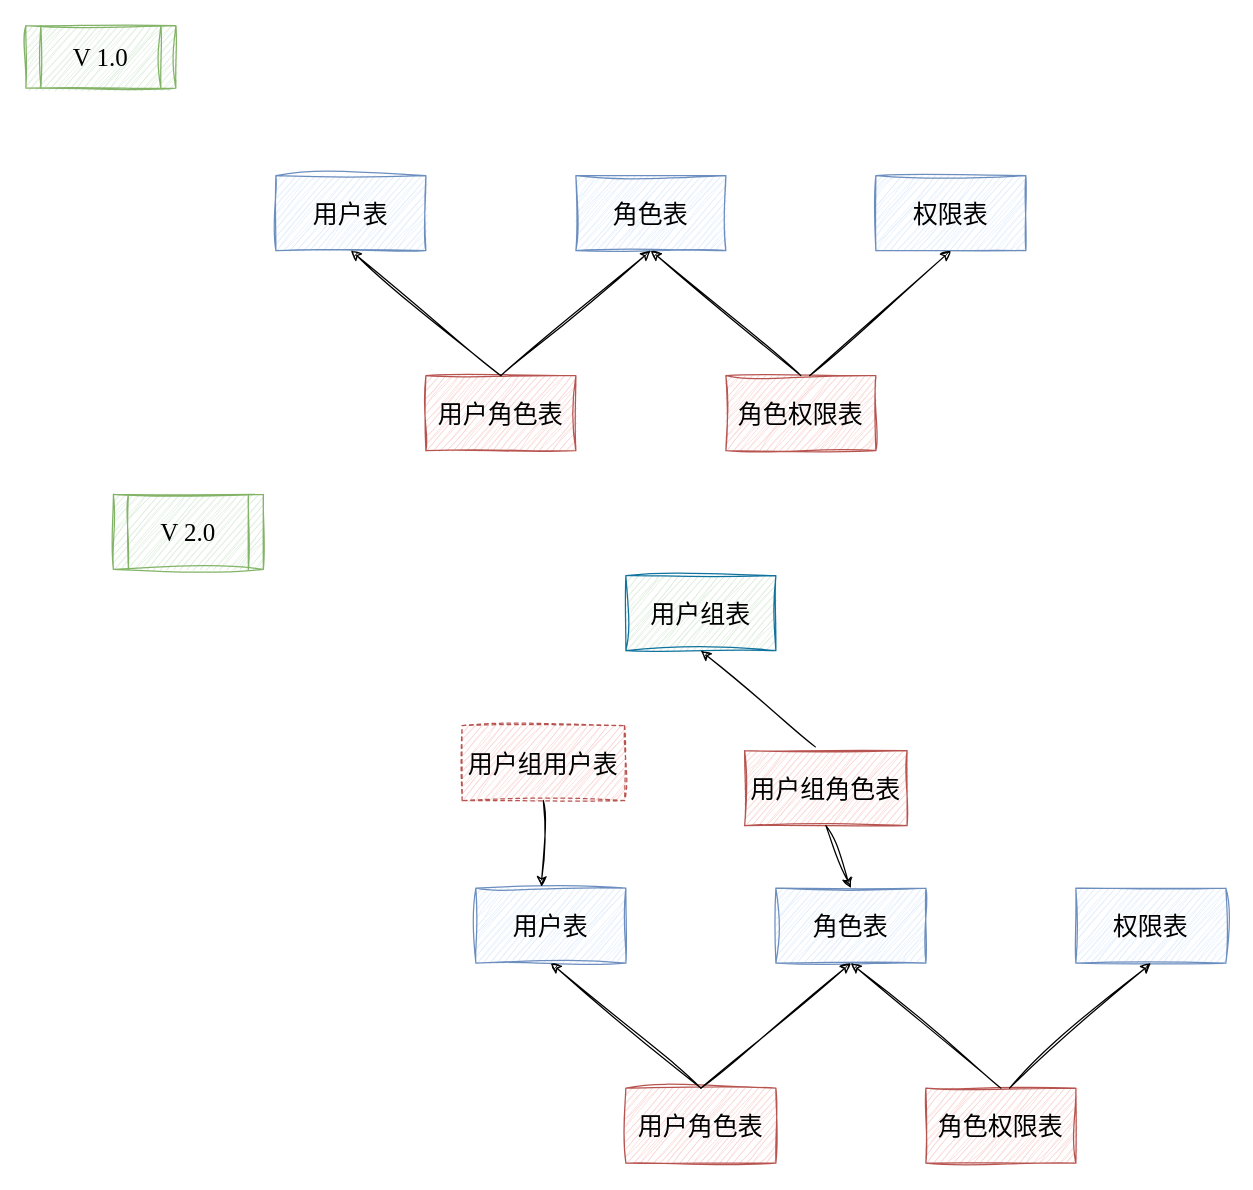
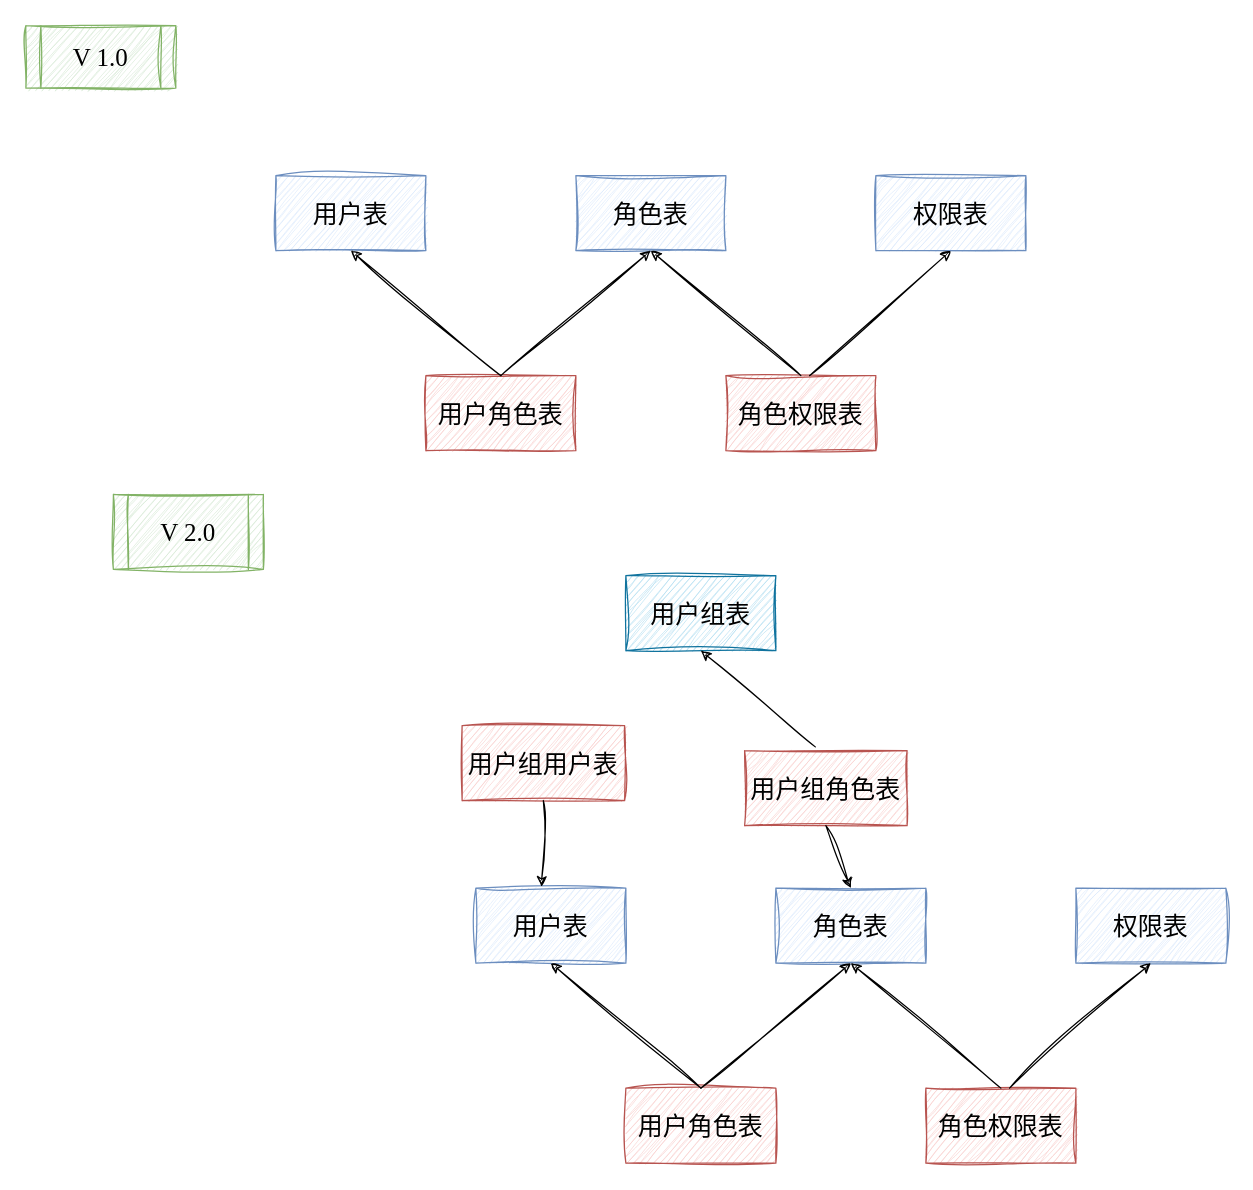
(701, 613) -> (701, 613)
(543, 763) -> (543, 763)
